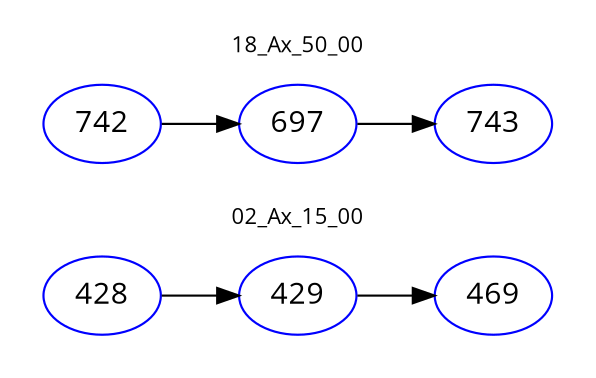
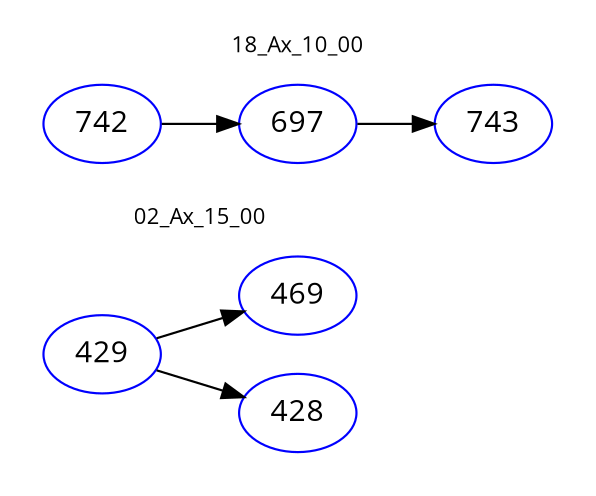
(298, 47) -> (298, 47)
(189, 296) -> (190, 380)
